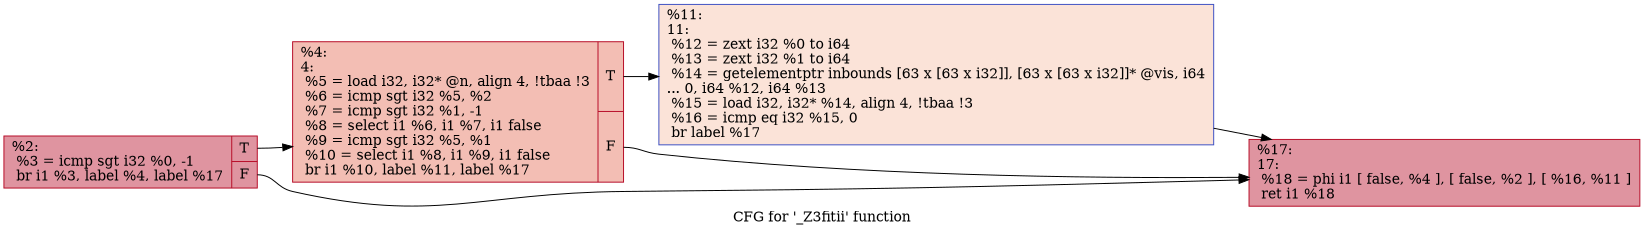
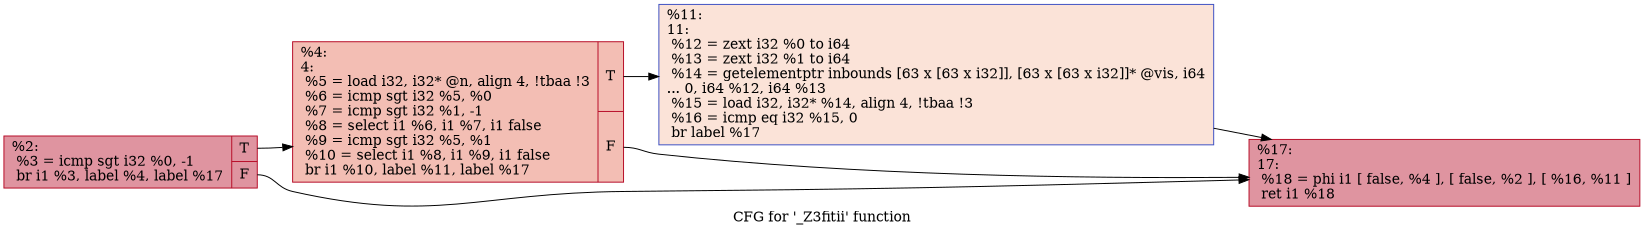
(397, 97) -> (397, 97)
